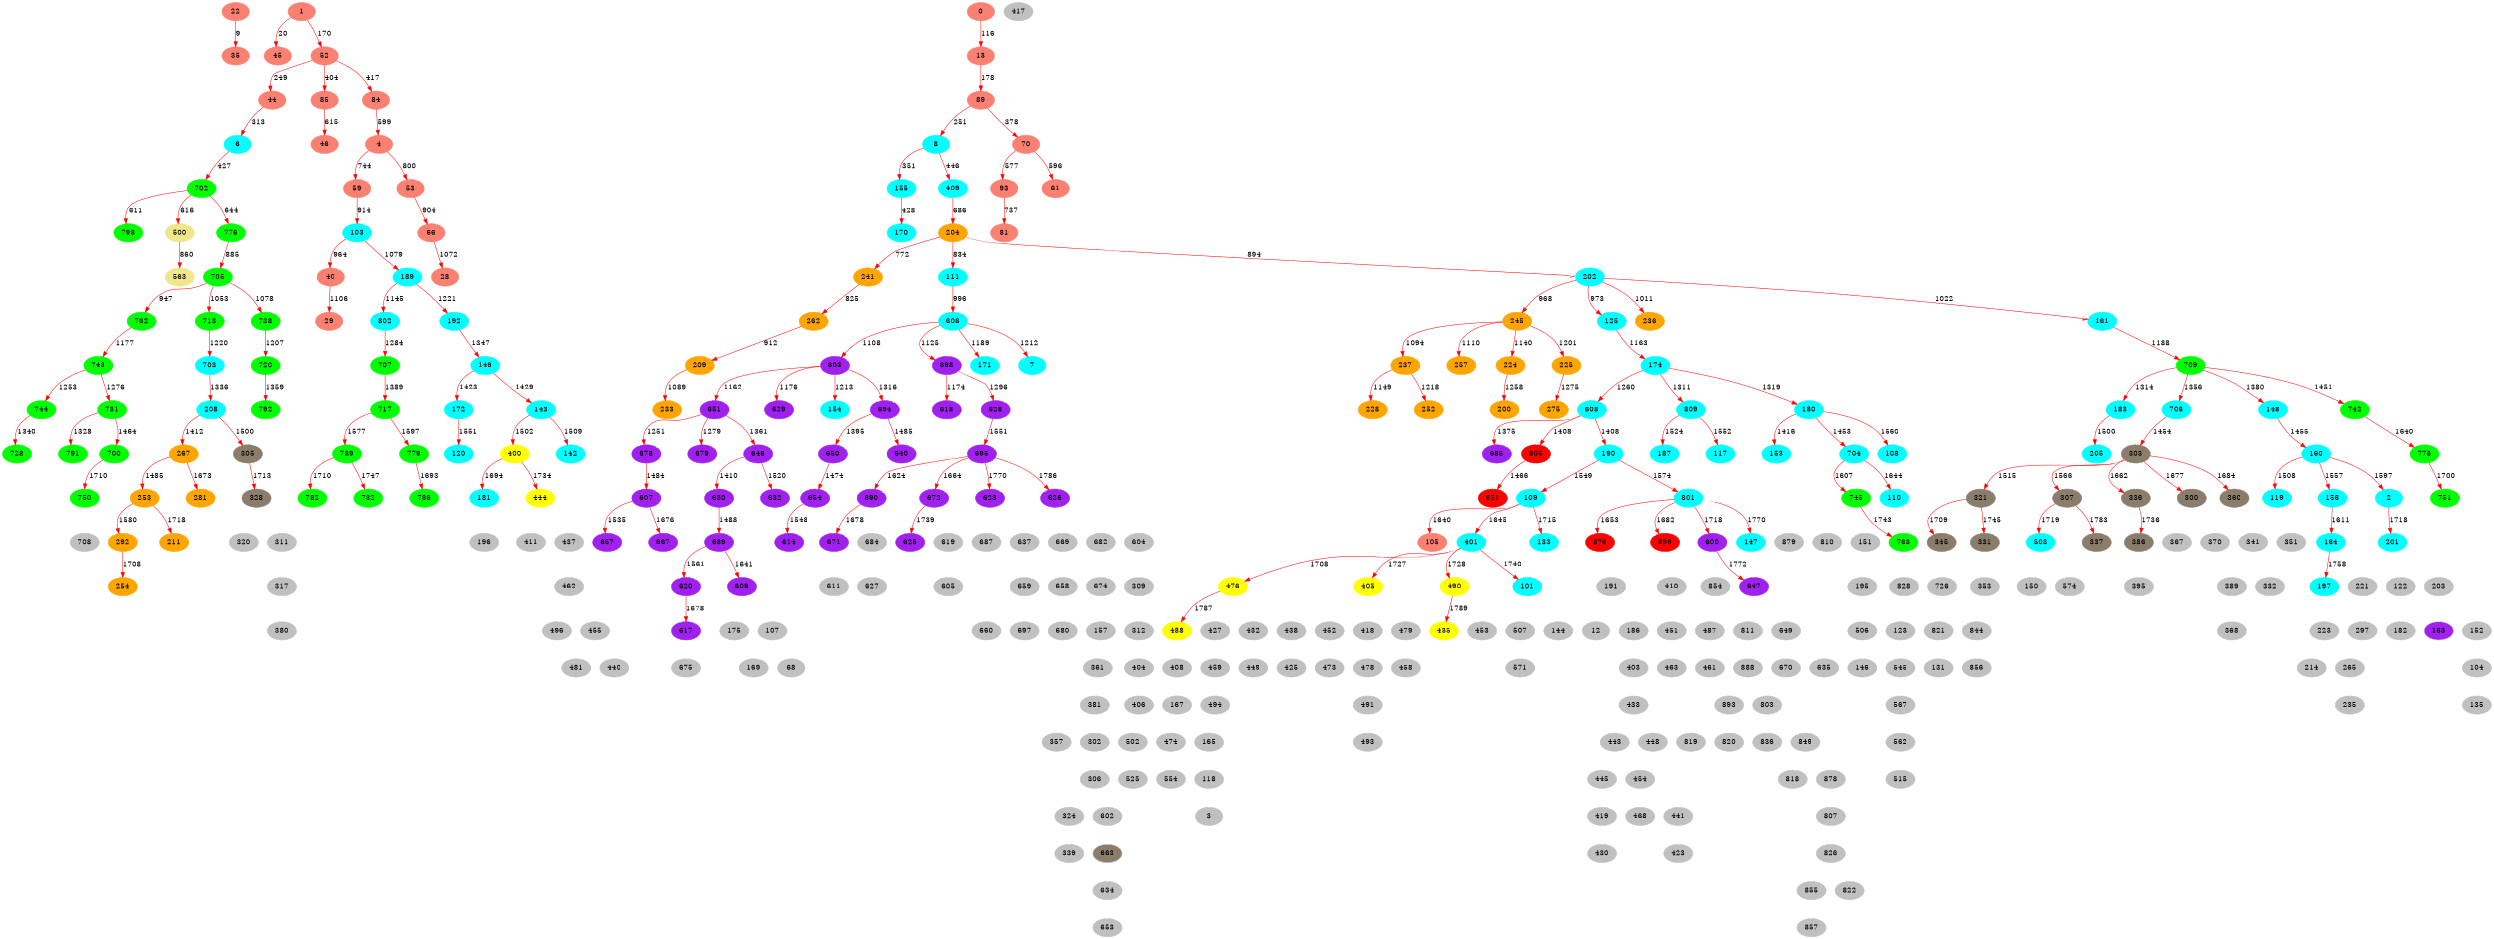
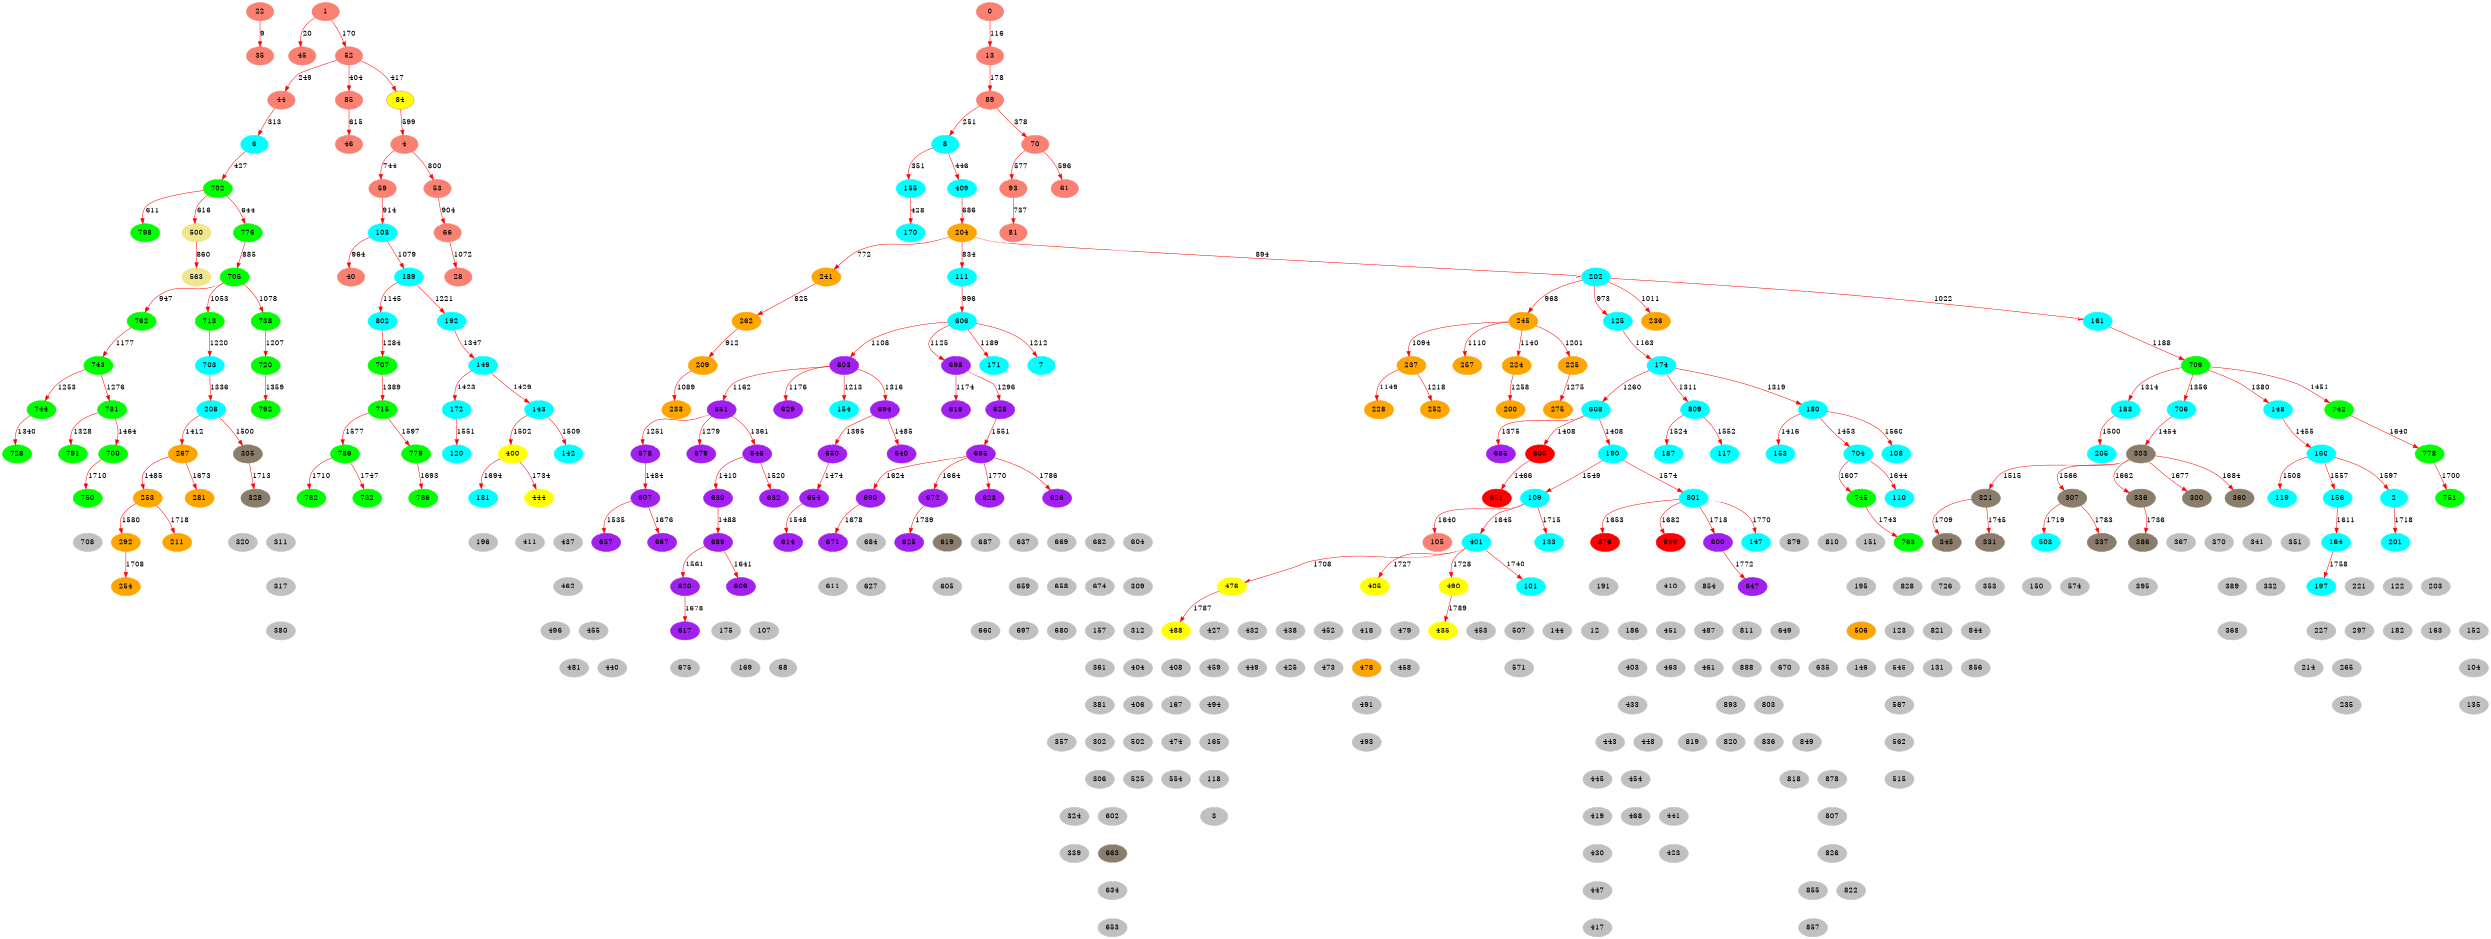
(376, 100) -> (400, 100)
(329, 321) -> none
(385, 410) -> (383, 410)
(948, 542) -> (947, 542)
(1862, 631) -> (1861, 631)
(2324, 631) -> (2321, 631)
(2439, 631) -> (2436, 631)
(1368, 668) -> (1367, 668)
none -> (1597, 891)
